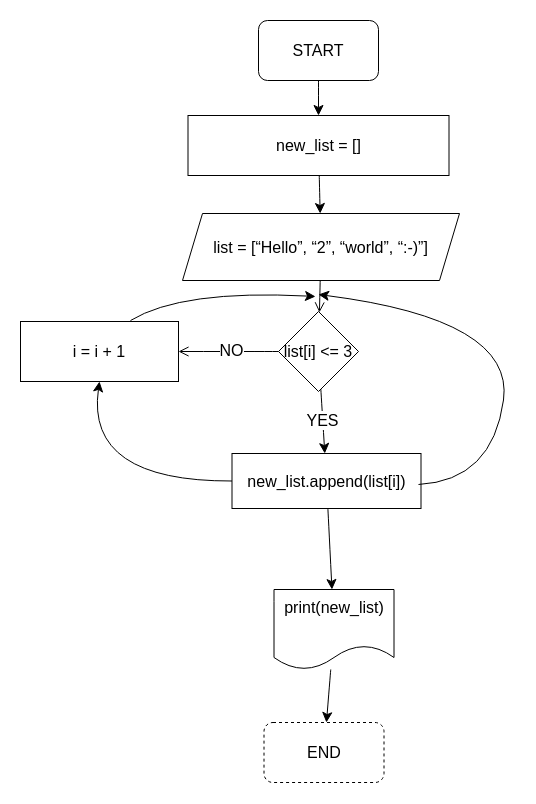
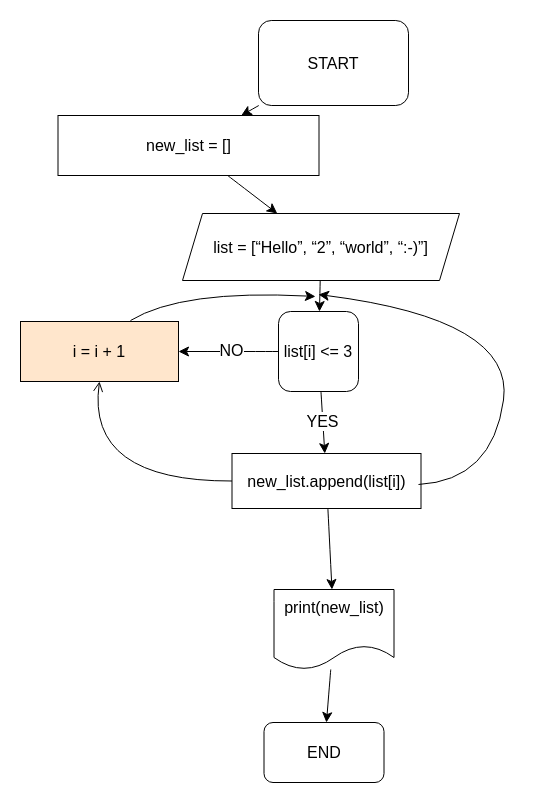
(319, 51) -> (334, 63)
(319, 146) -> (189, 146)
(320, 305) -> (320, 301)
(100, 352) -> (100, 352)
(185, 352) -> (188, 352)
(319, 352) -> (319, 352)
(112, 446) -> (111, 442)
(324, 753) -> (324, 753)
